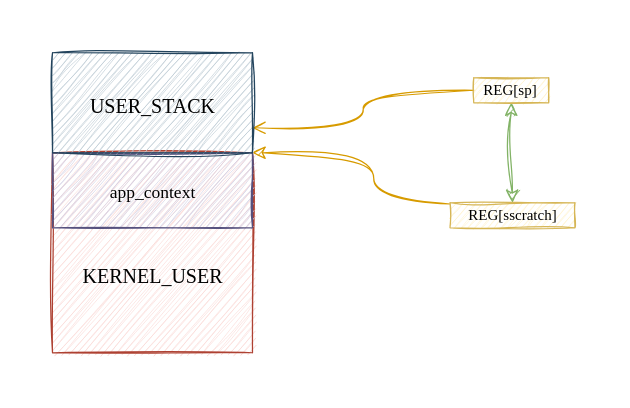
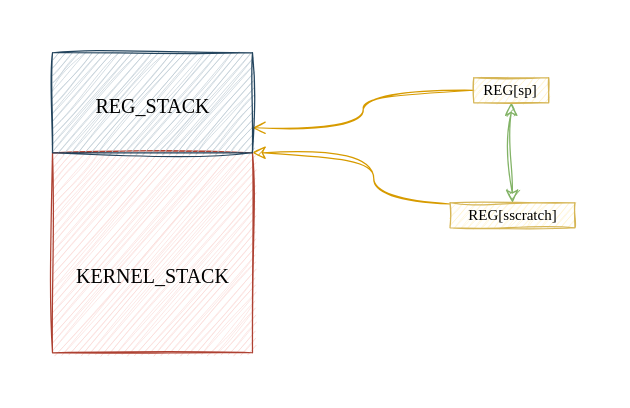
(154, 104) -> (154, 104)
(153, 190) -> none
(154, 254) -> (154, 254)
